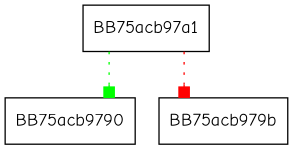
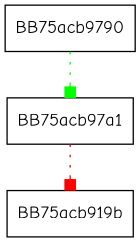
(109, 68) -> (70, 68)
(223, 121) -> (70, 214)
